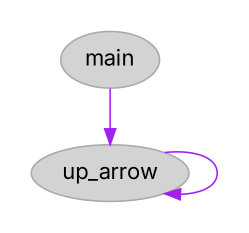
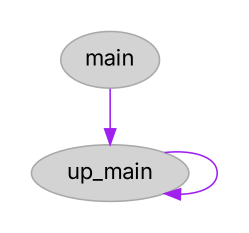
(110, 173) -> (110, 173)
